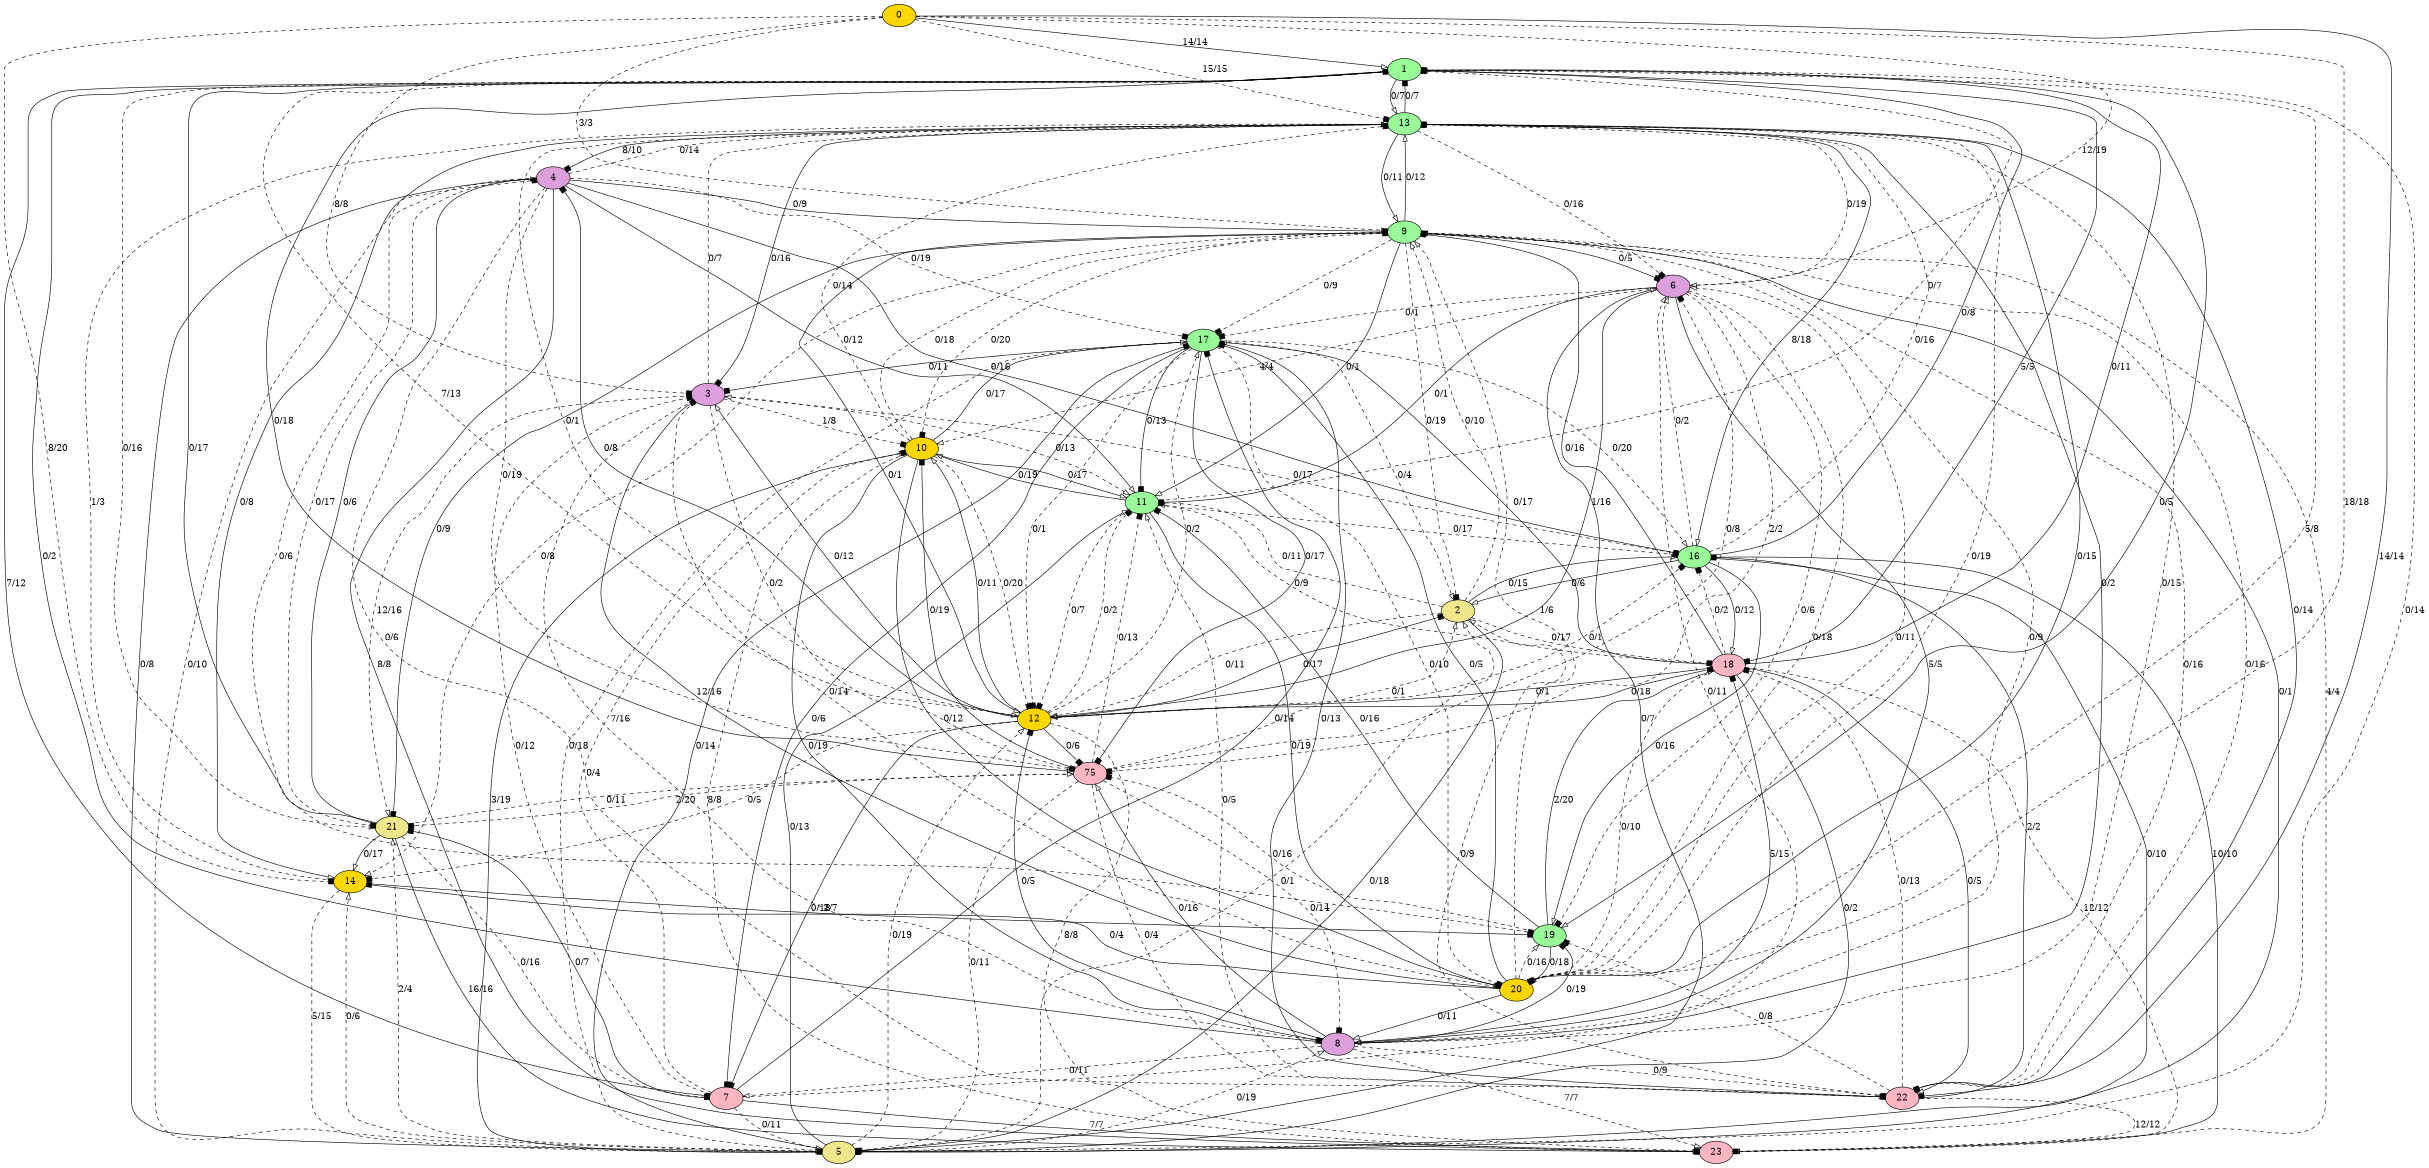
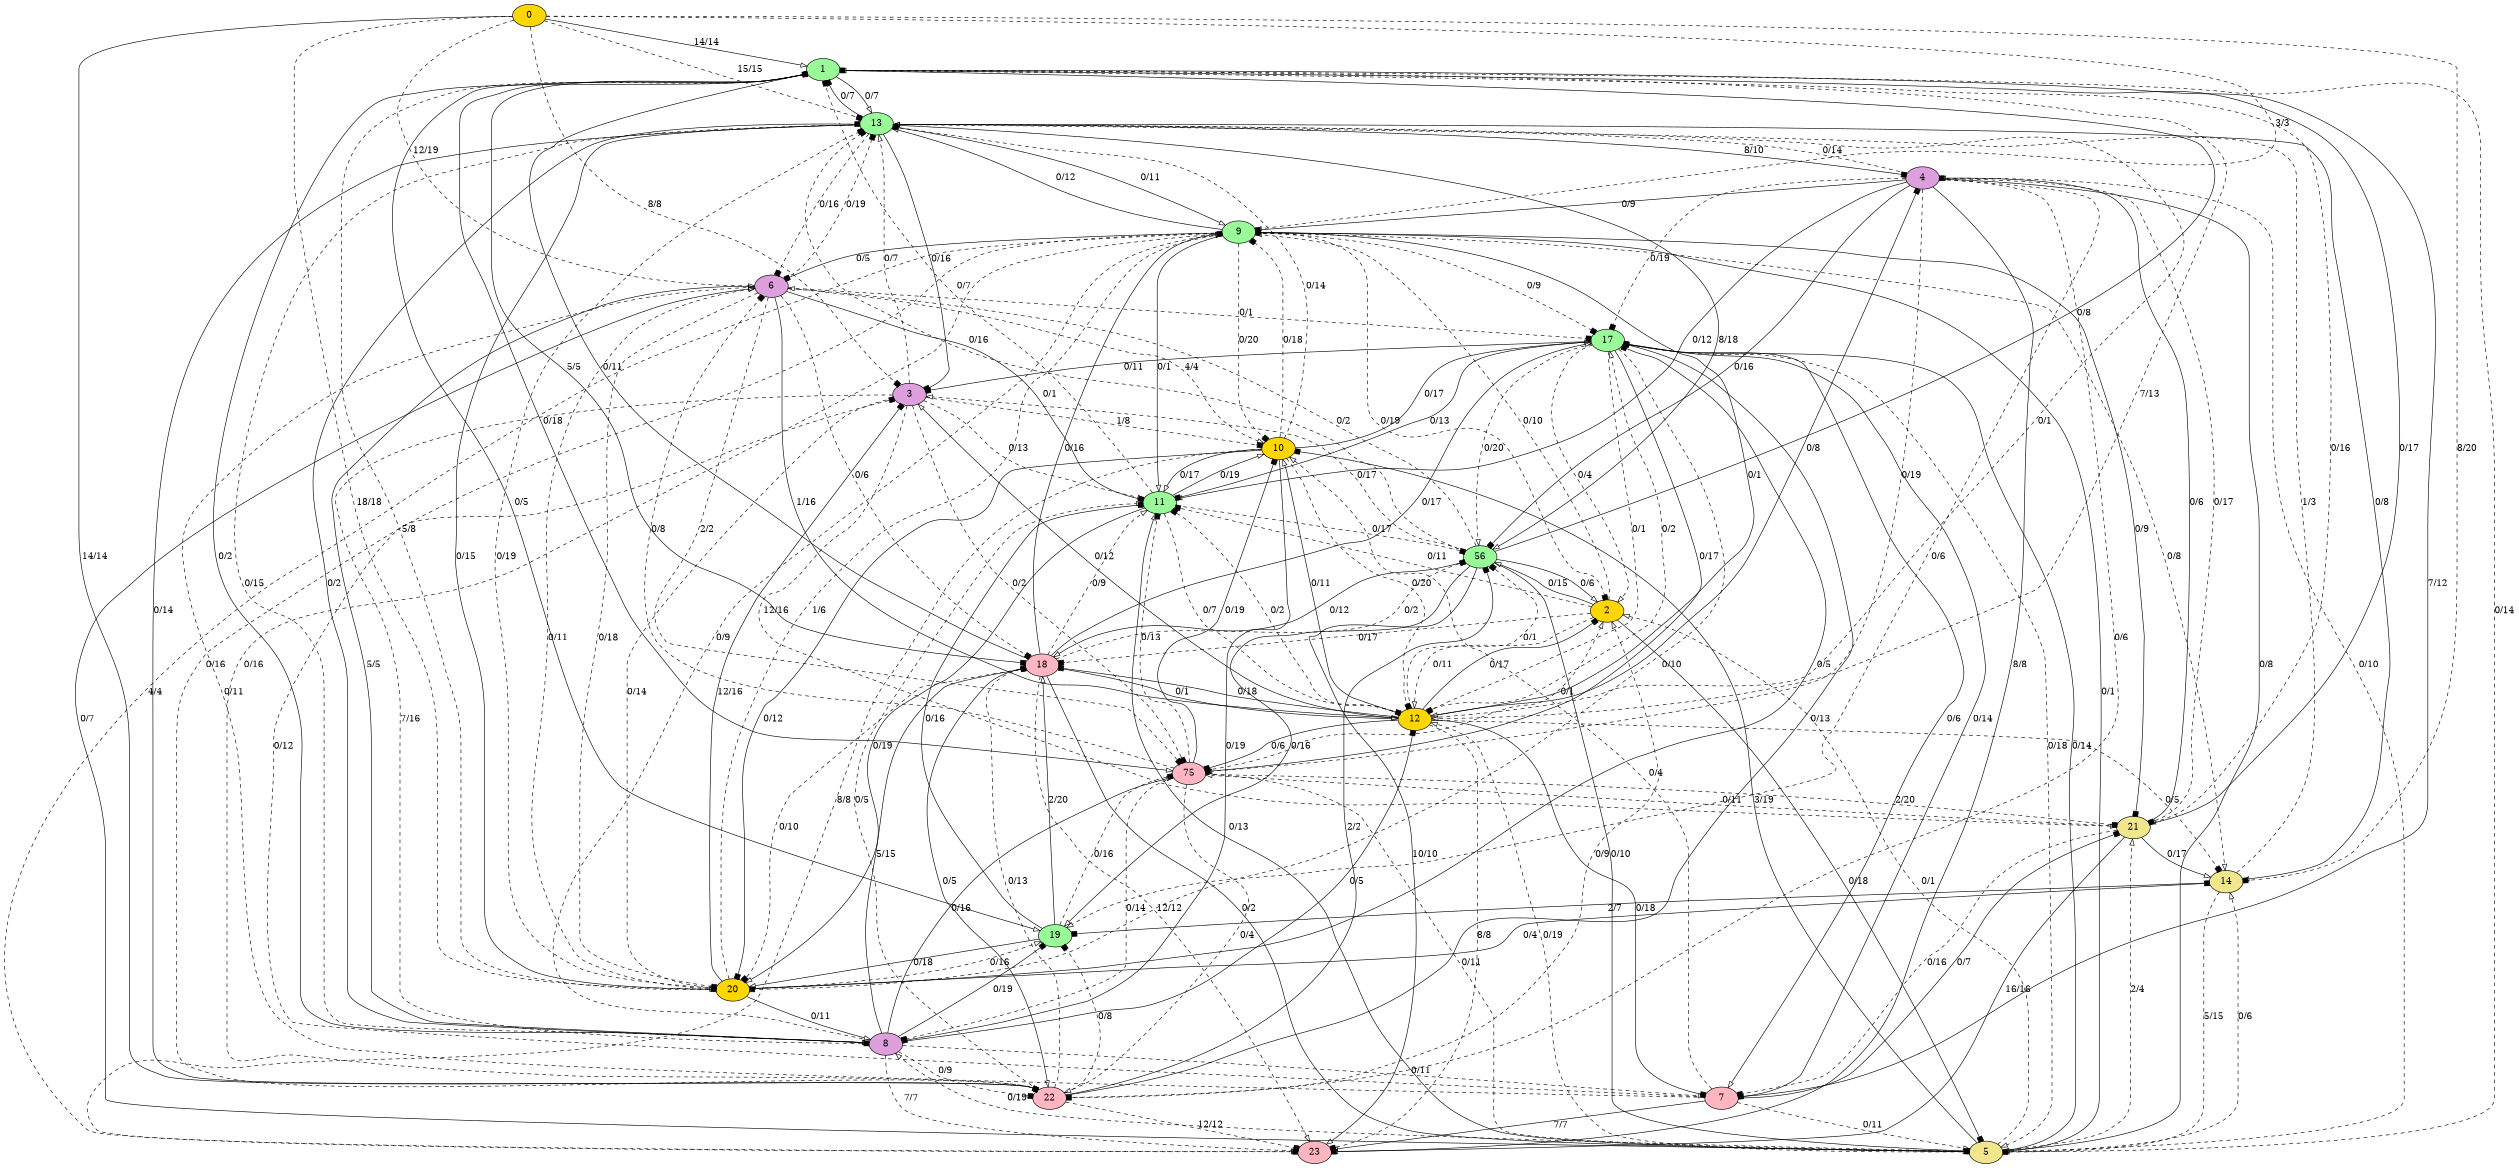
(1694, 557) -> (1480, 557)
(1458, 611) -> (1607, 611)
(1793, 621) -> (861, 490)
(860, 656) -> (1957, 644)
(468, 853) -> (1831, 763)
(350, 882) -> (2226, 882)
